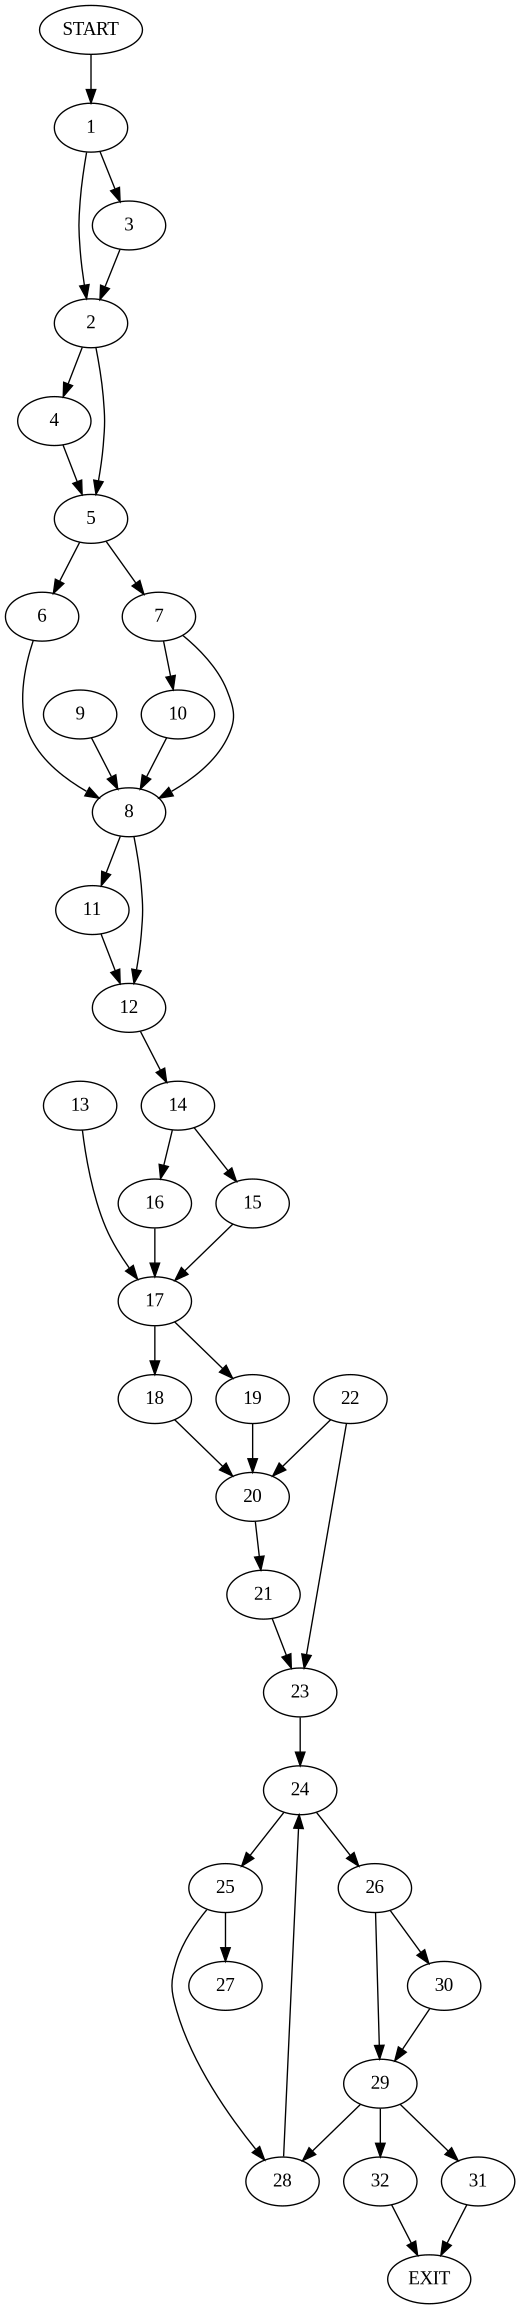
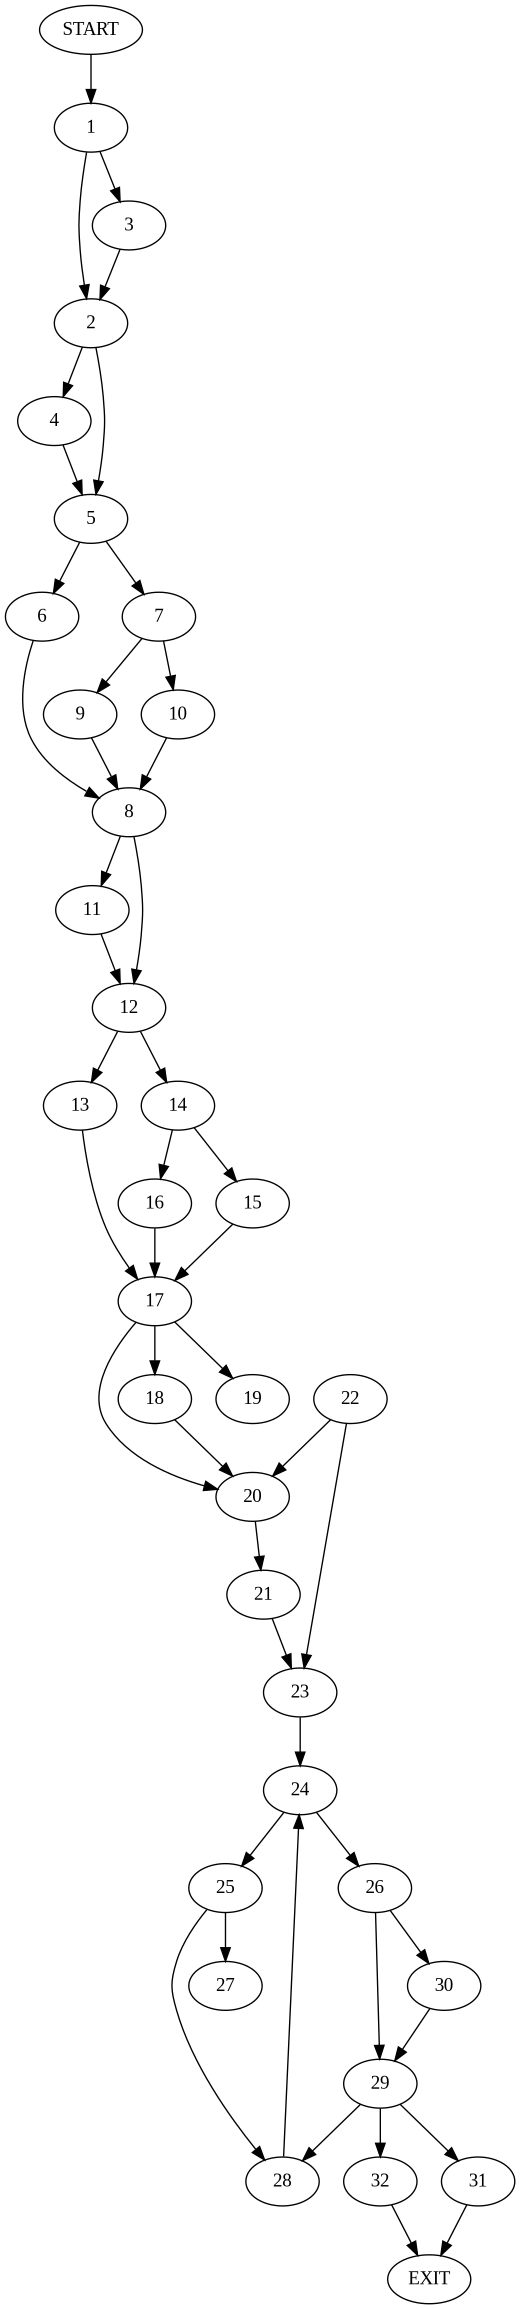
(233, 718) -> (124, 660)
none -> (108, 1051)
(253, 1441) -> (108, 1426)
